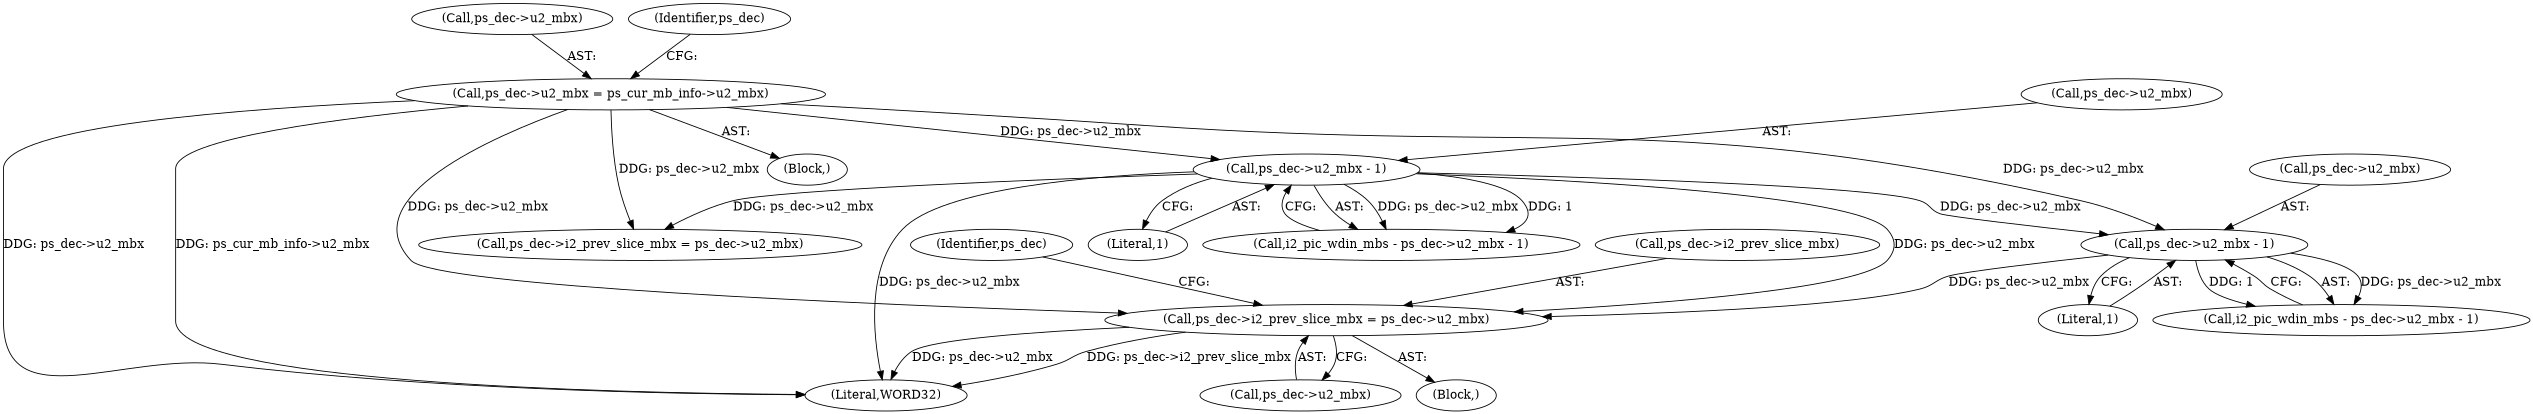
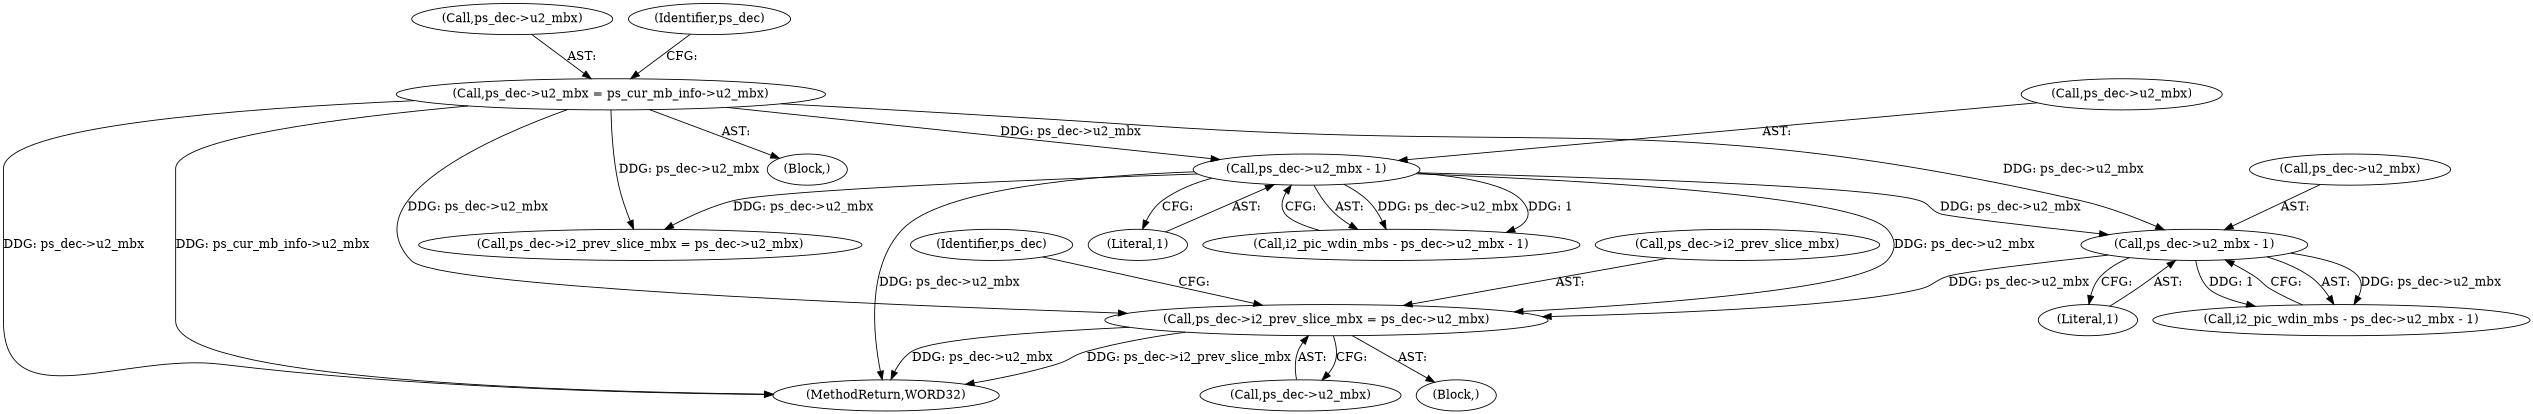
(886, 395) -> (886, 395)
